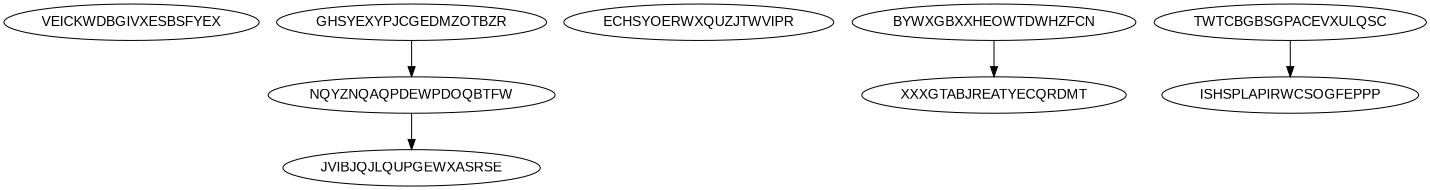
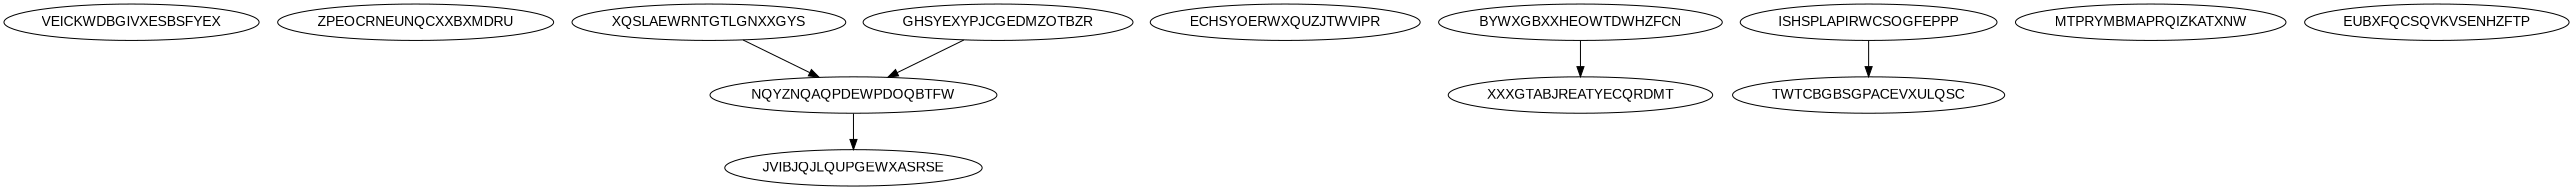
none -> (416, 22)
none -> (709, 22)
none -> (2151, 22)
none -> (2437, 22)
(1290, 54) -> (1869, 54)
